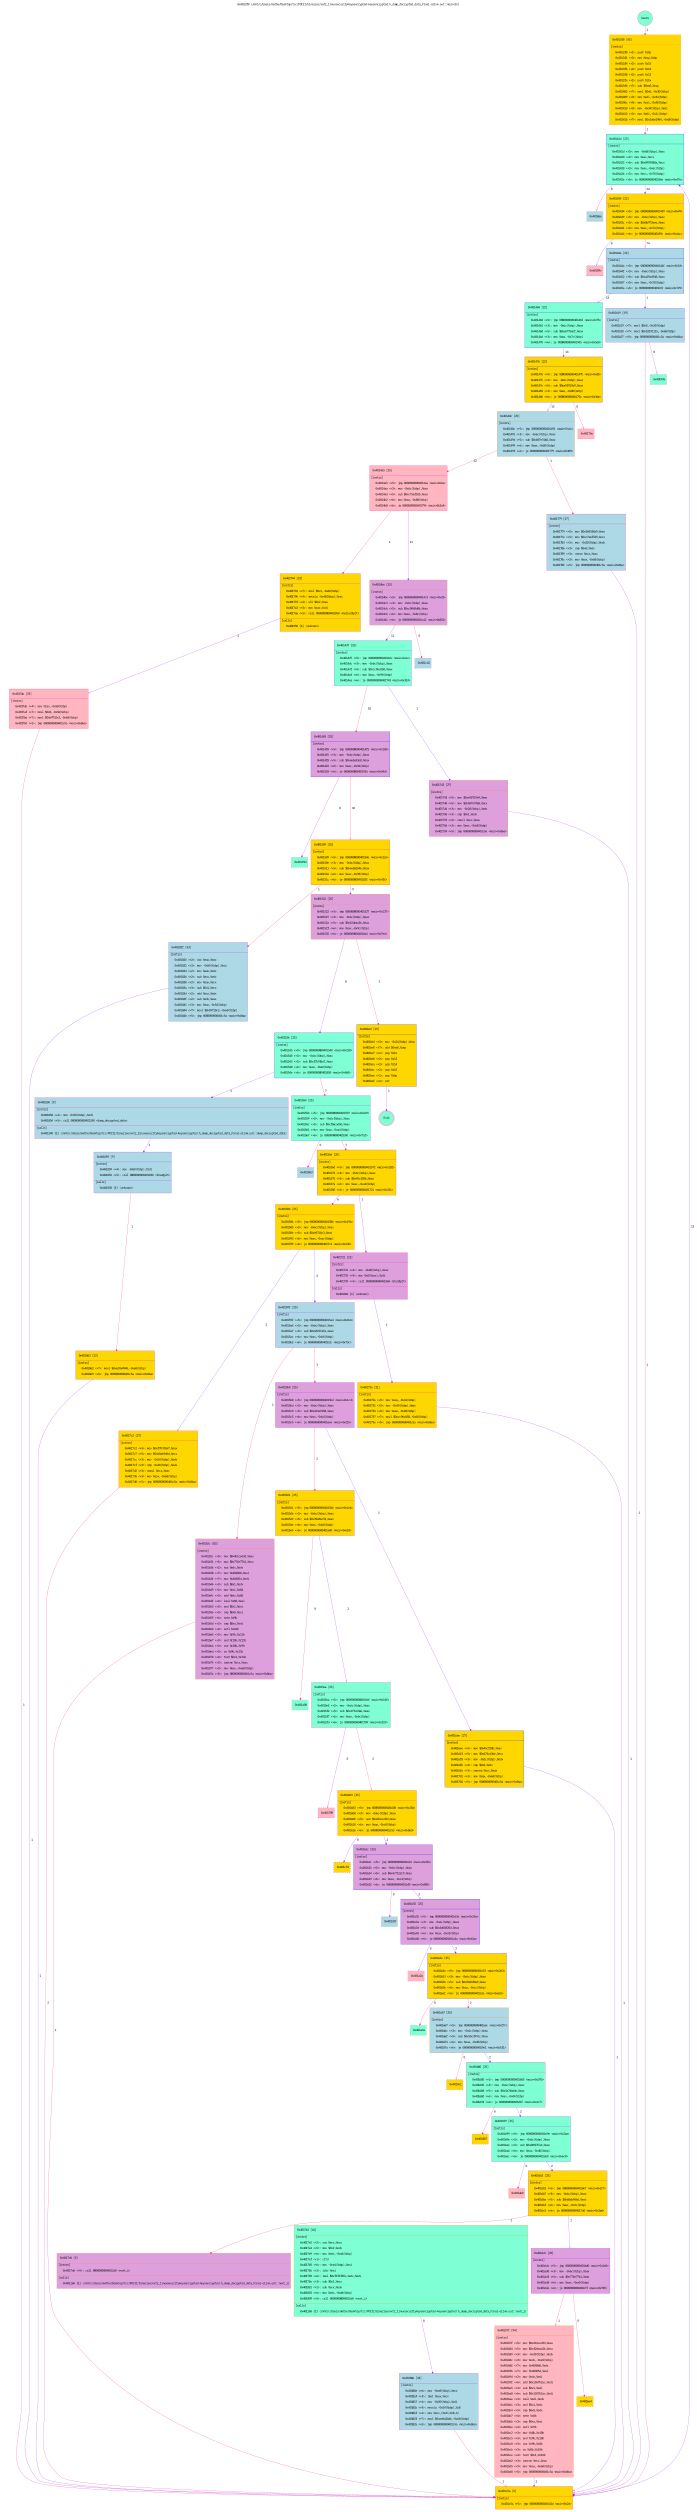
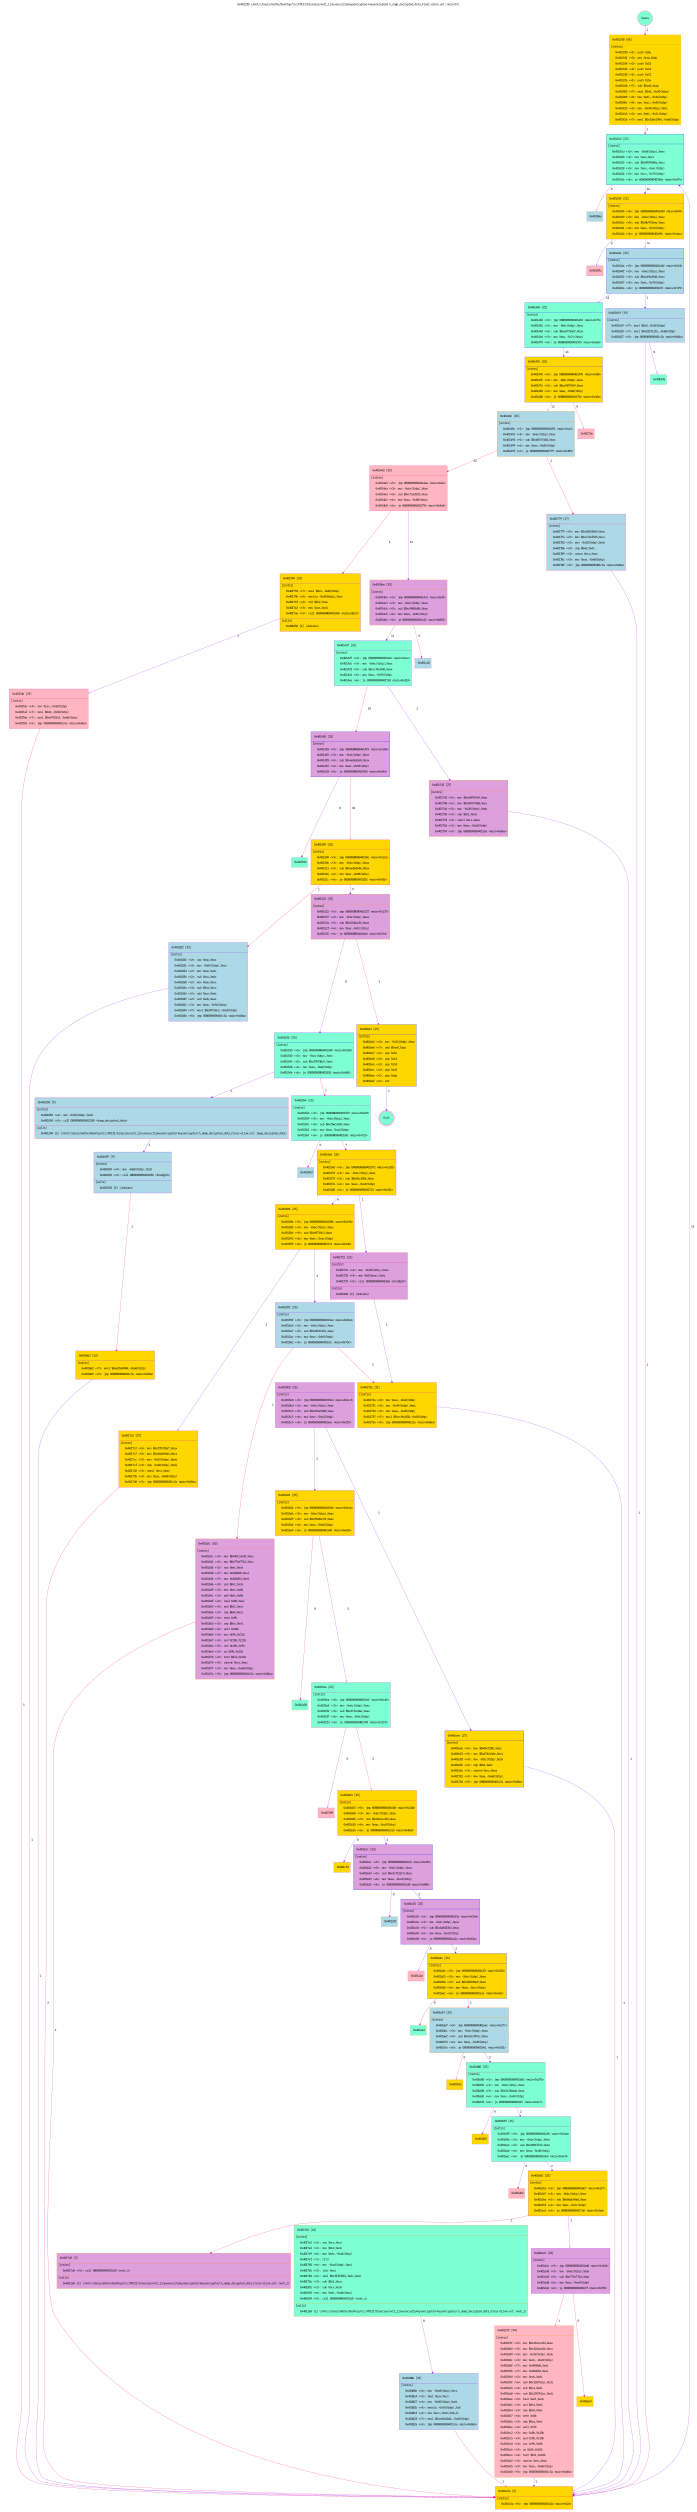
(315, 1364) -> (355, 1365)
